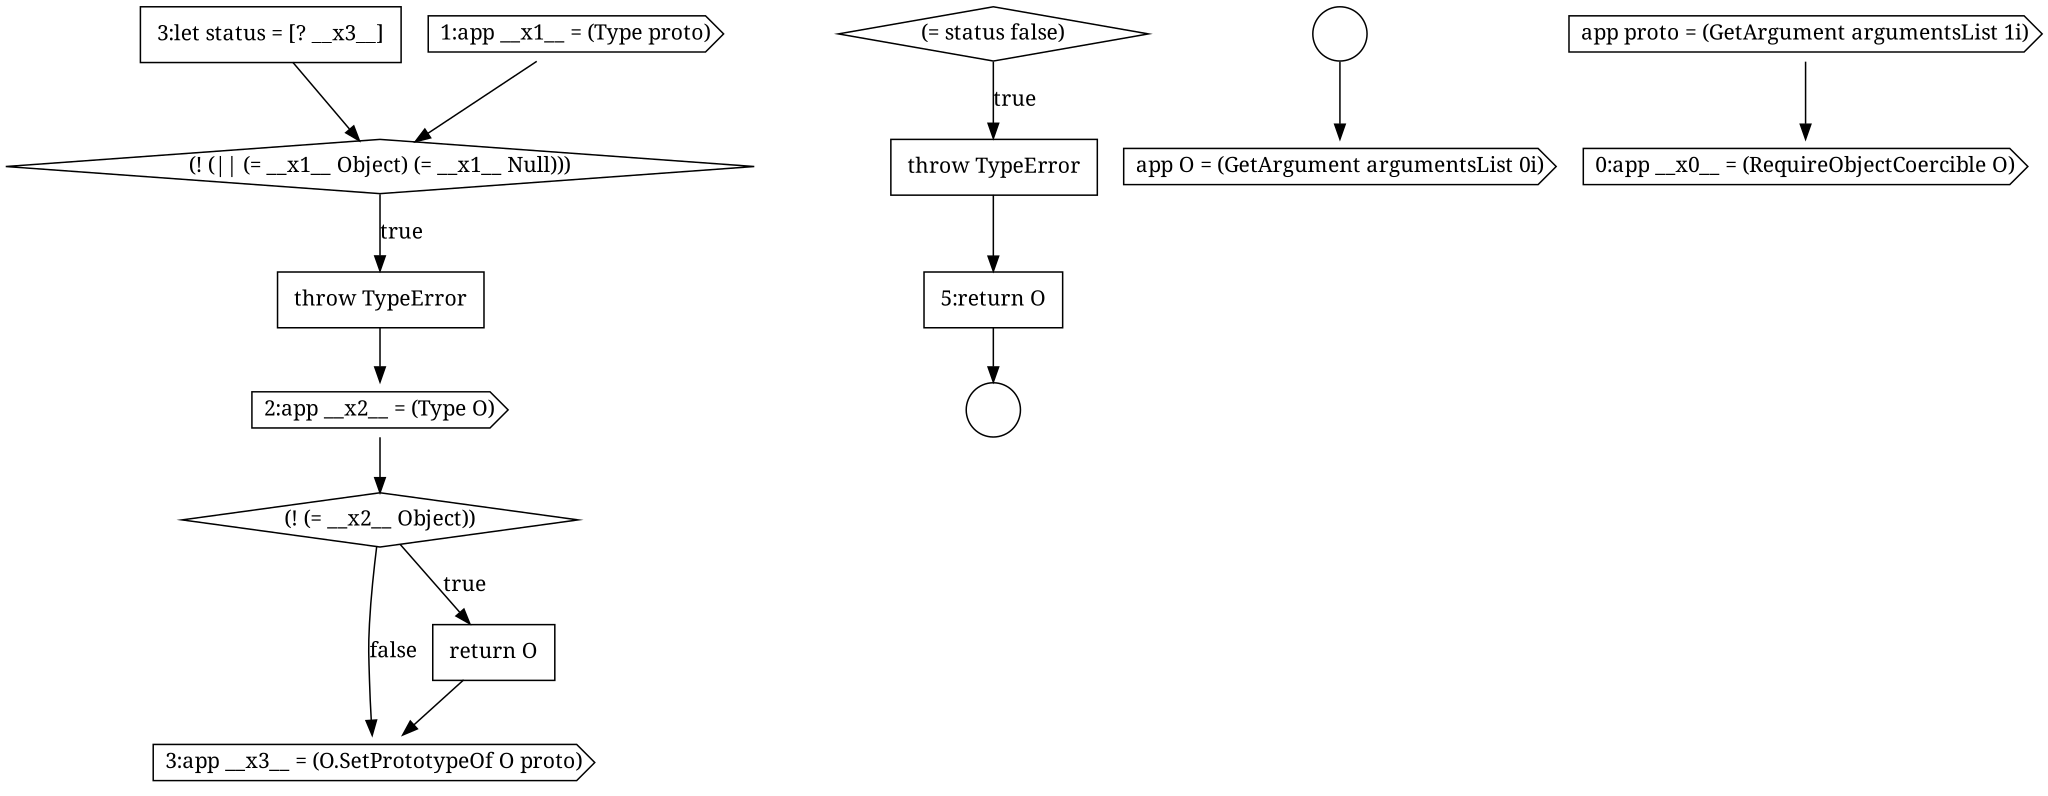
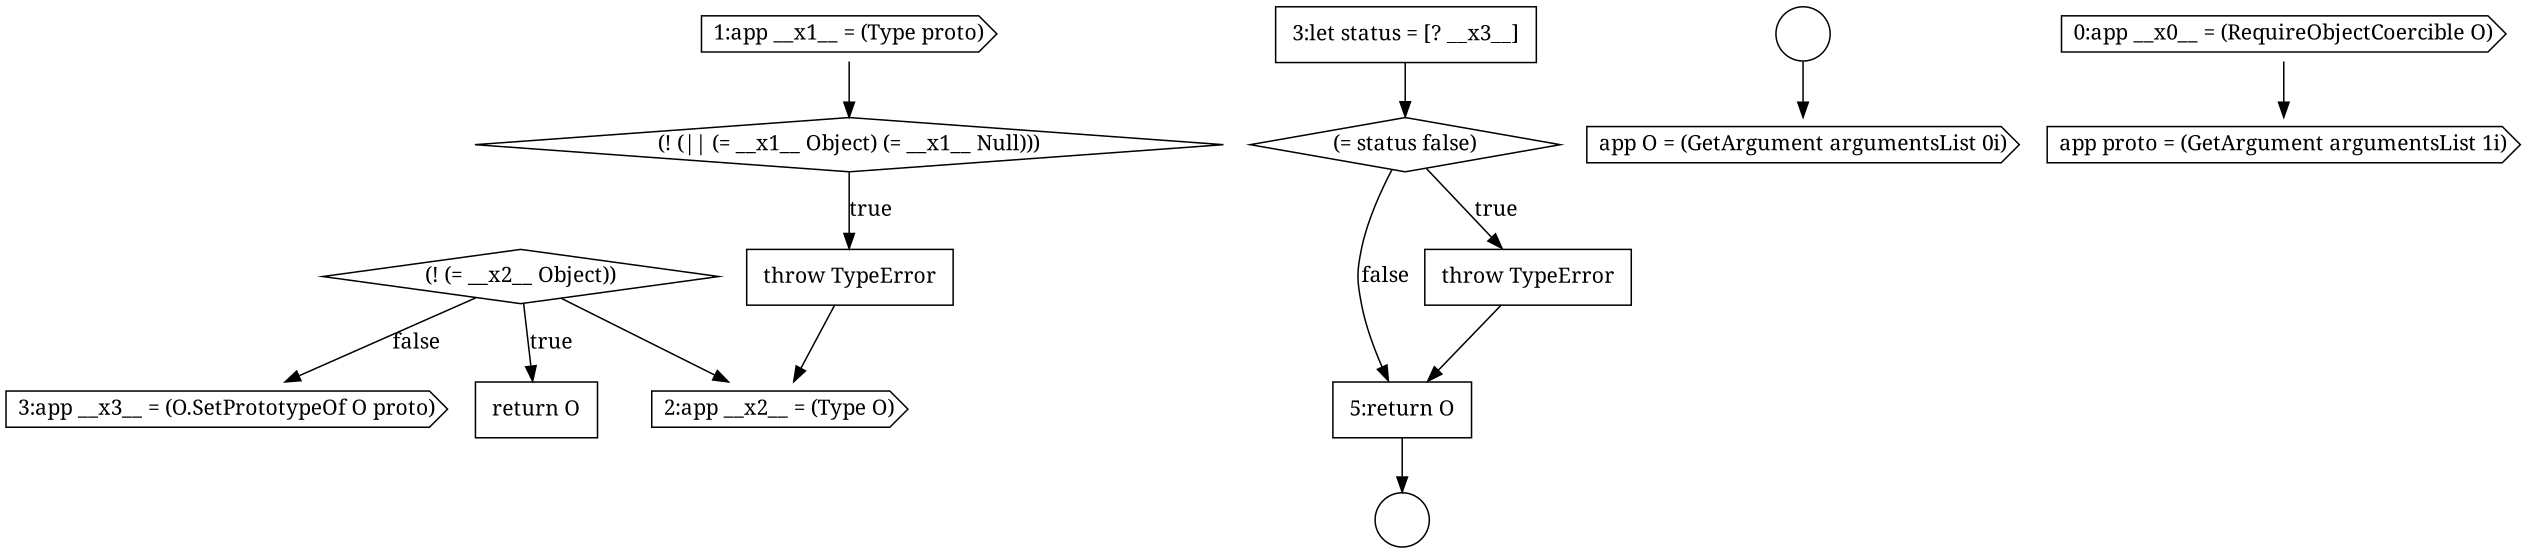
(1806, 93) -> (2284, 82)
(321, 96) -> (1405, 82)
none -> (1358, 267)
(380, 457) -> (638, 337)
(439, 702) -> none
